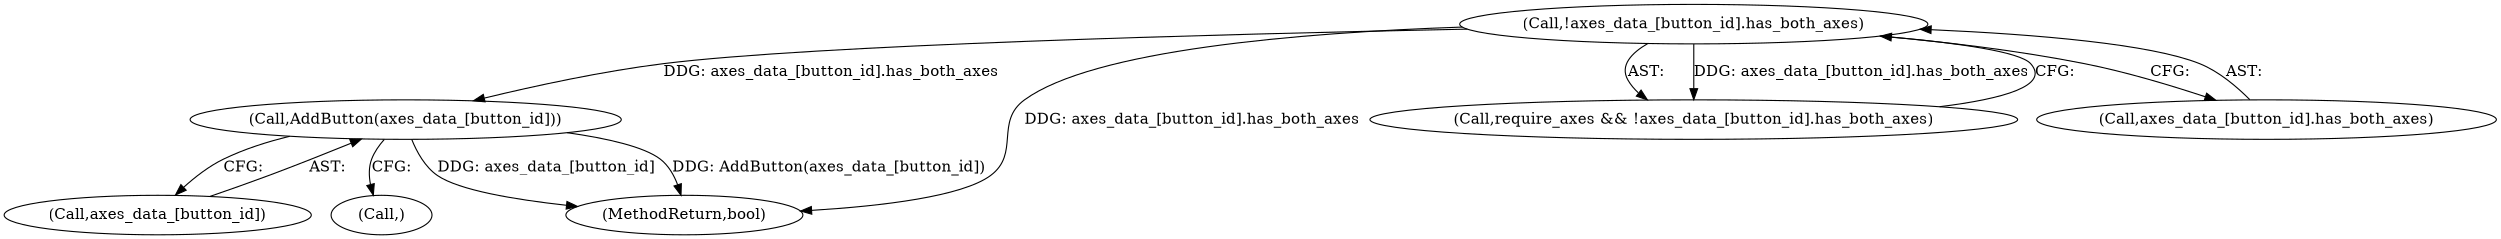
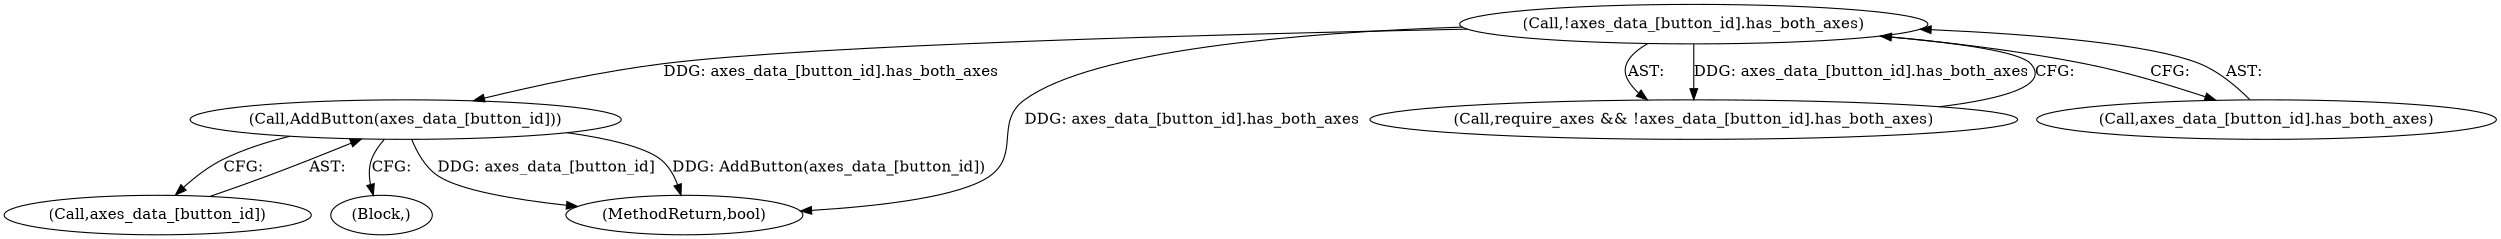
(382, 215) -> (382, 215)
